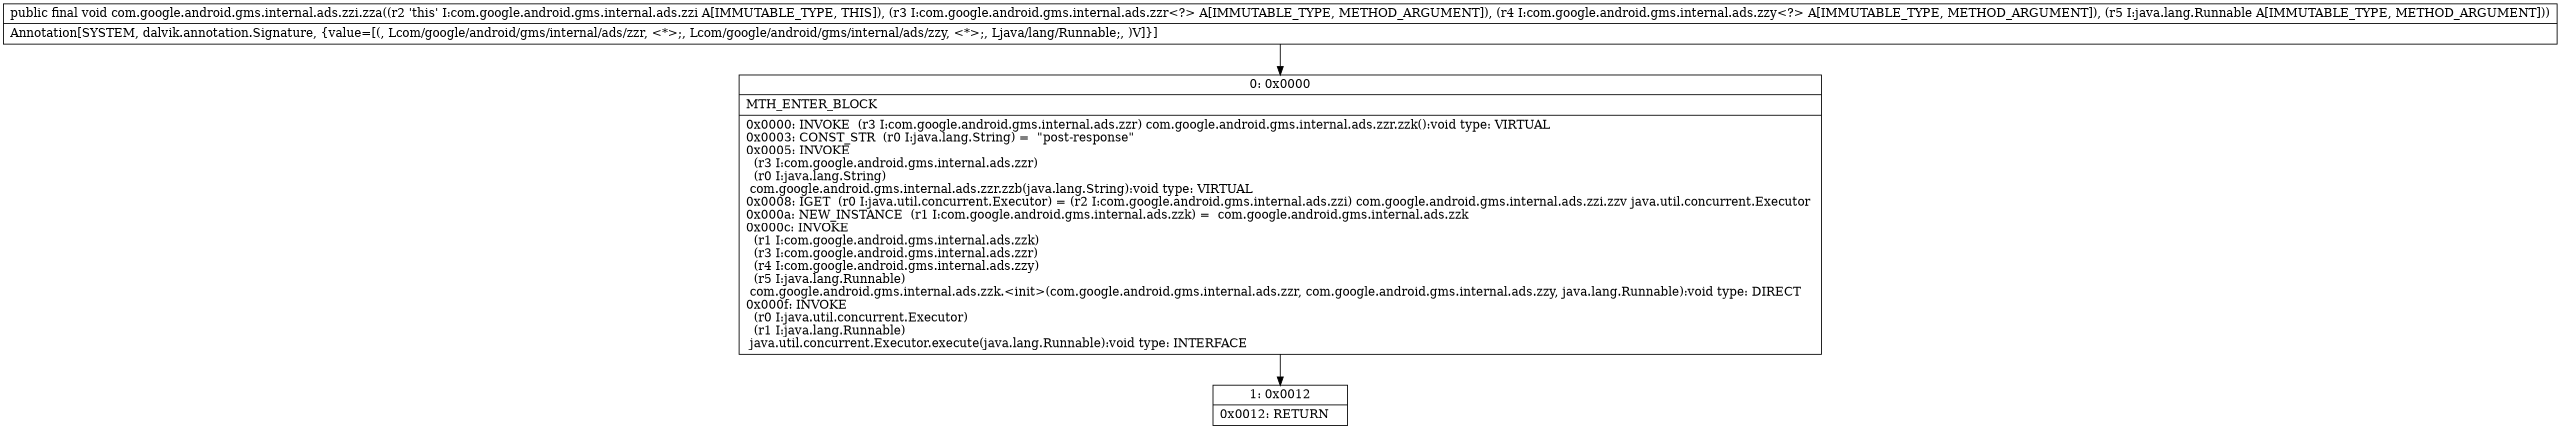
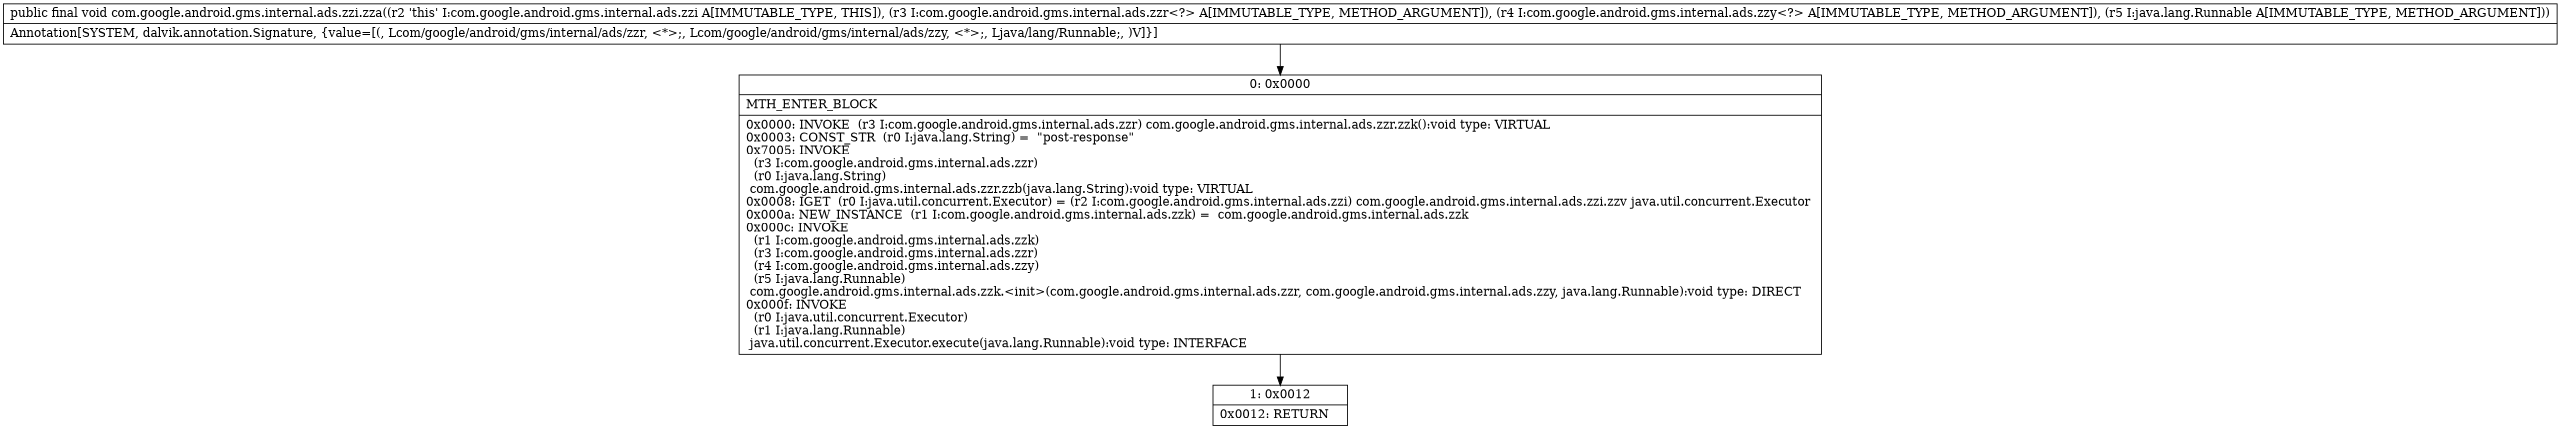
(802, 151) -> (802, 151)
